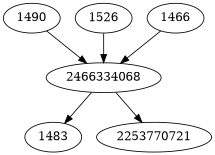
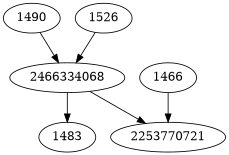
(144, 44) -> (168, 103)
